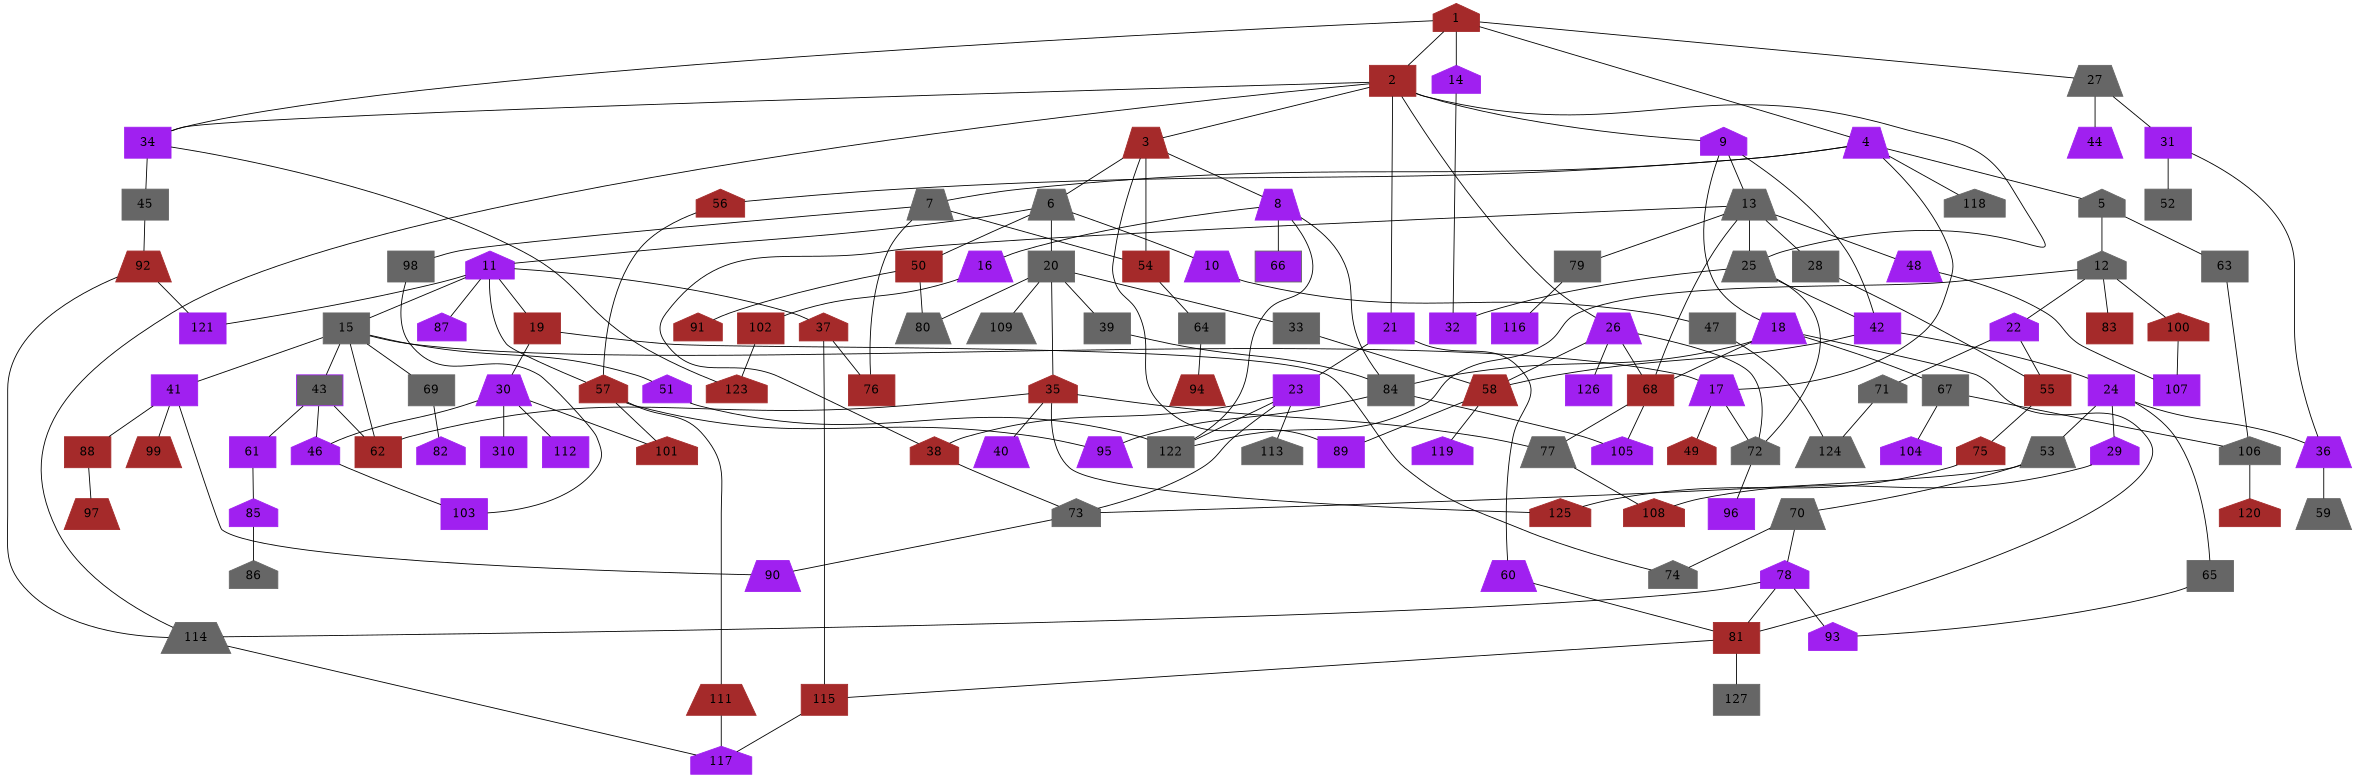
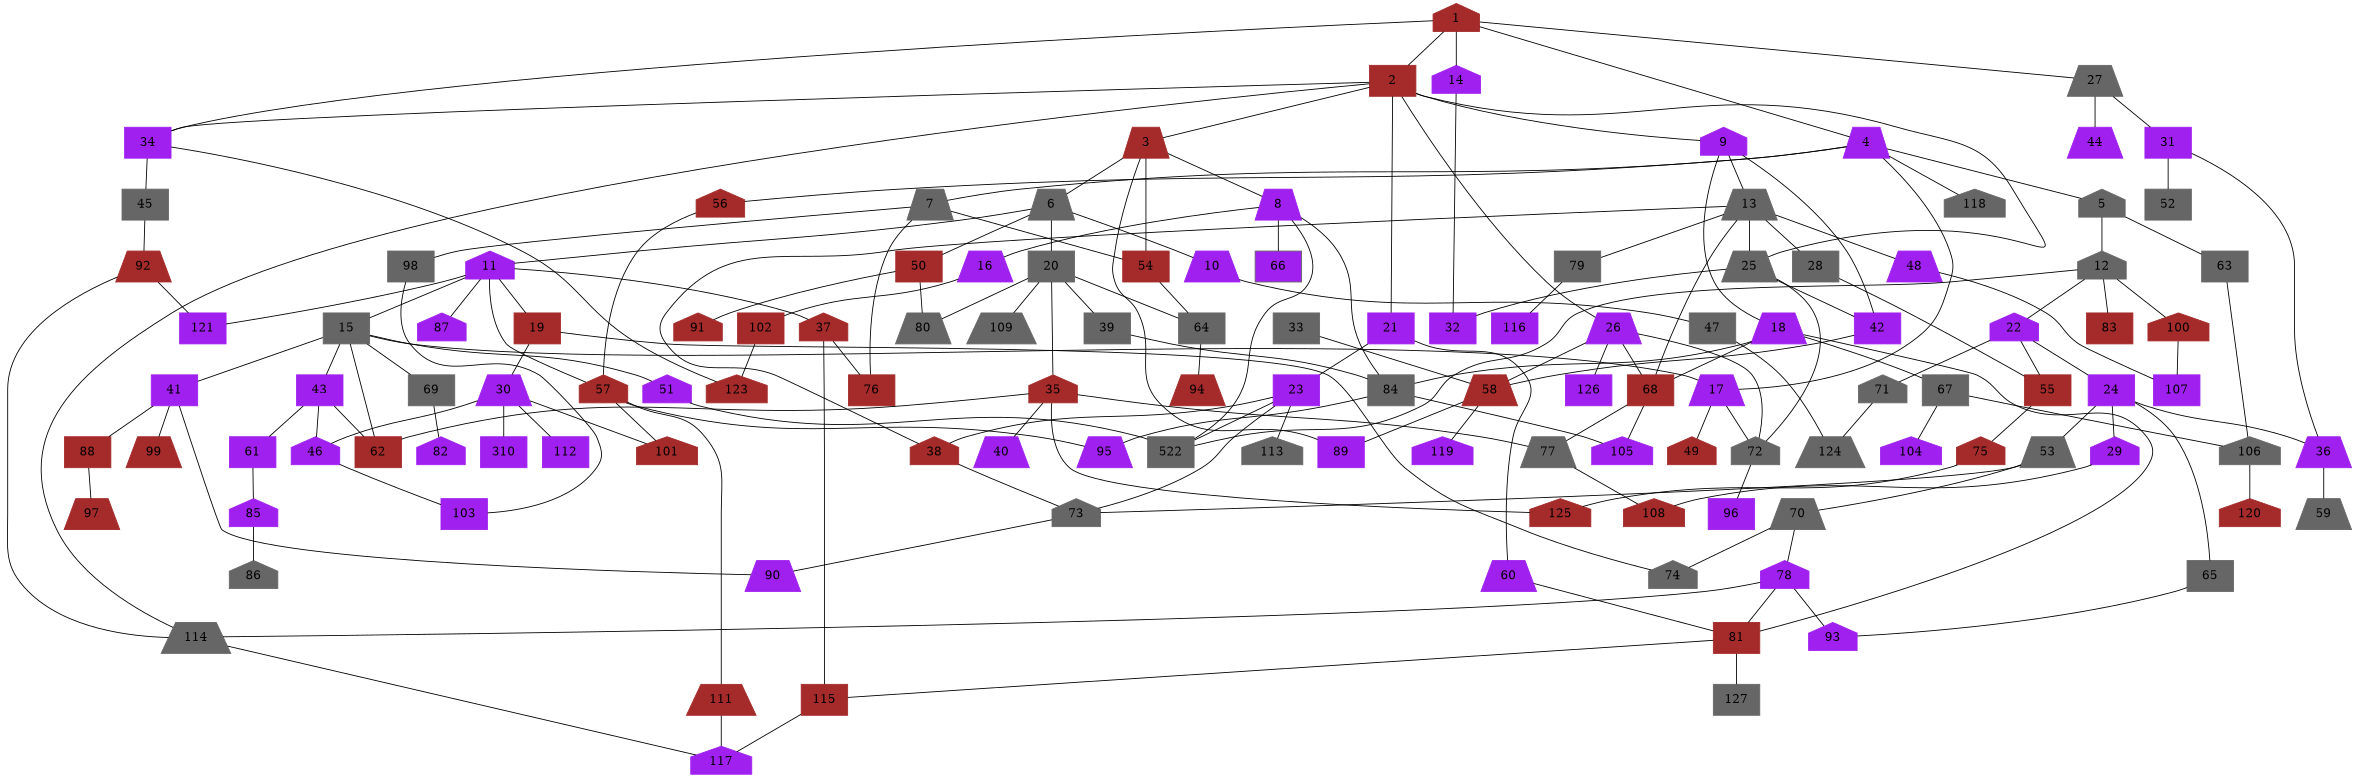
(1164, 295) -> (1137, 302)
(1995, 352) -> (2061, 358)
(320, 390) -> (320, 390)
(1171, 452) -> (1171, 452)
